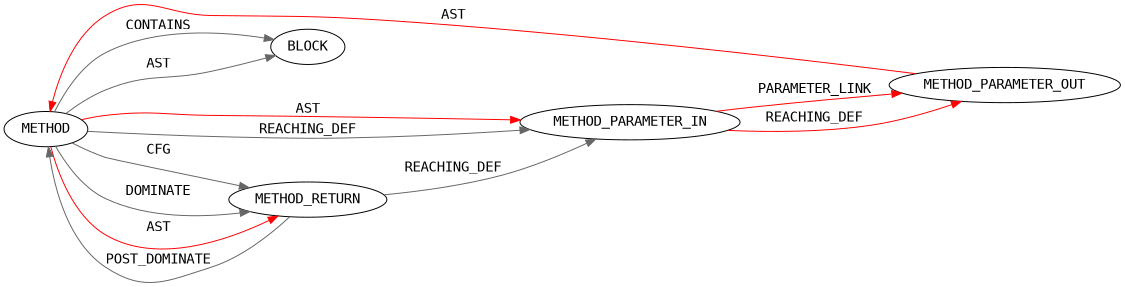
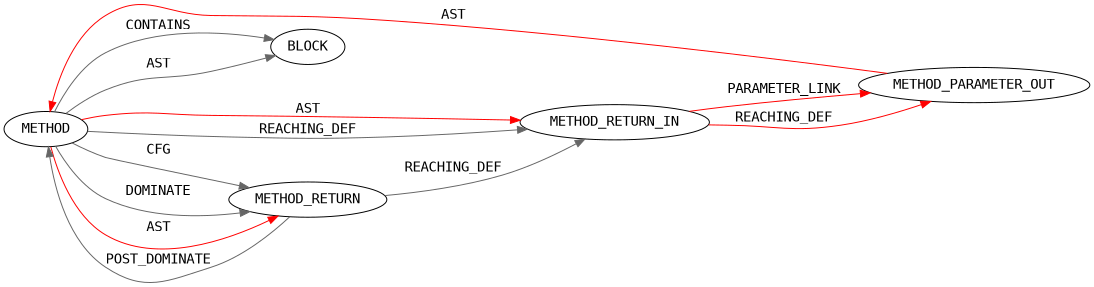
(630, 122) -> (615, 122)
